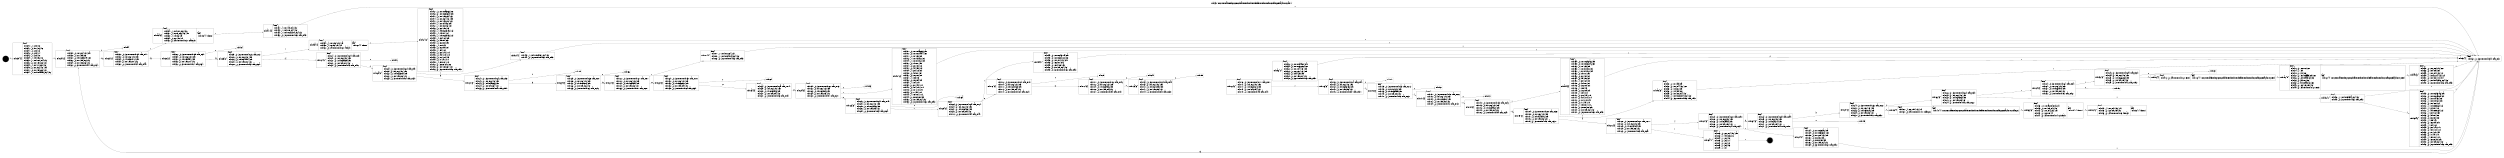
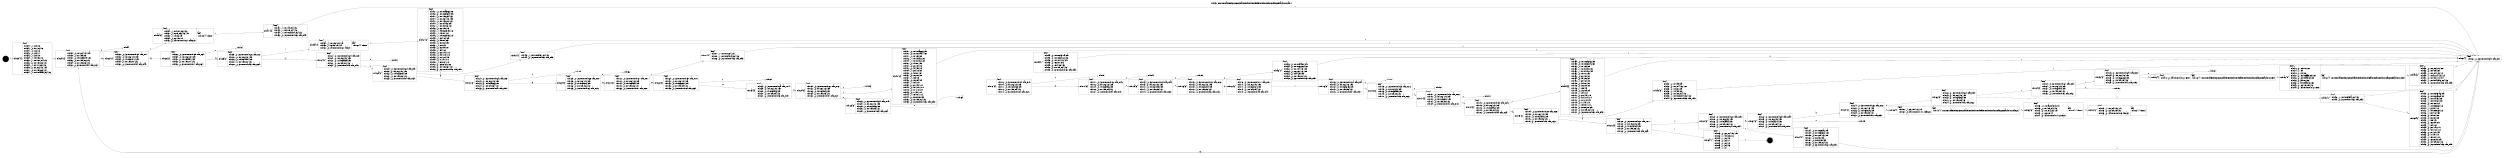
none -> (1200, 87)
(960, 109) -> none
